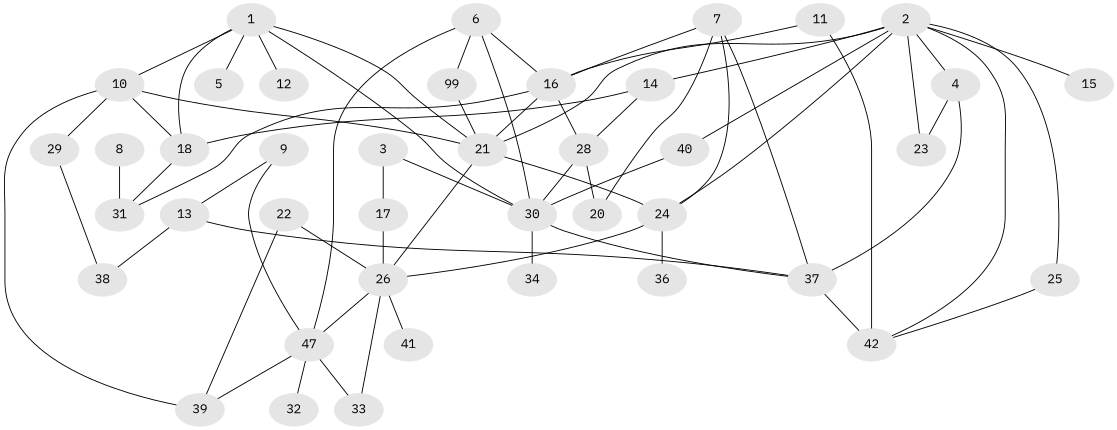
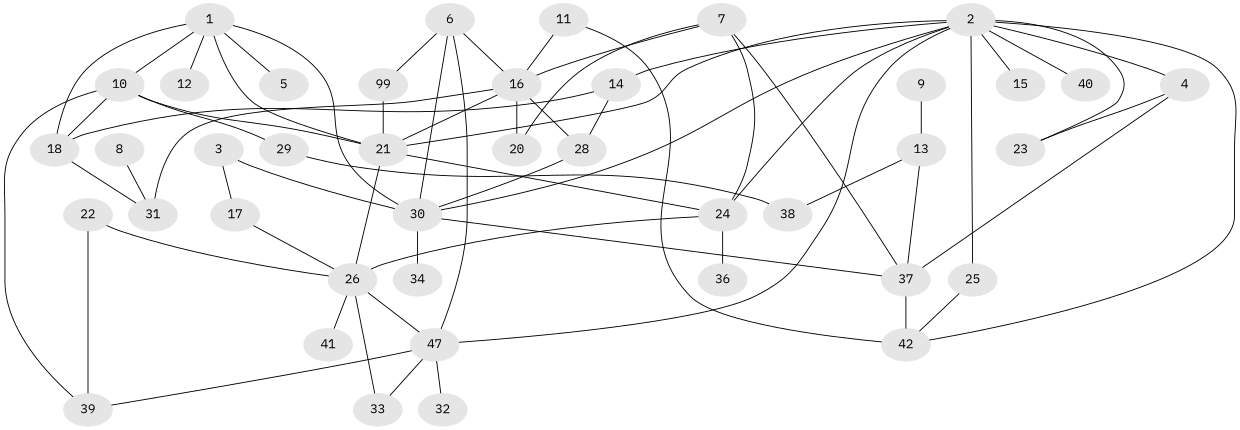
(589, 177) -> (517, 117)
(607, 181) -> (699, 129)
(257, 249) -> (775, 285)
